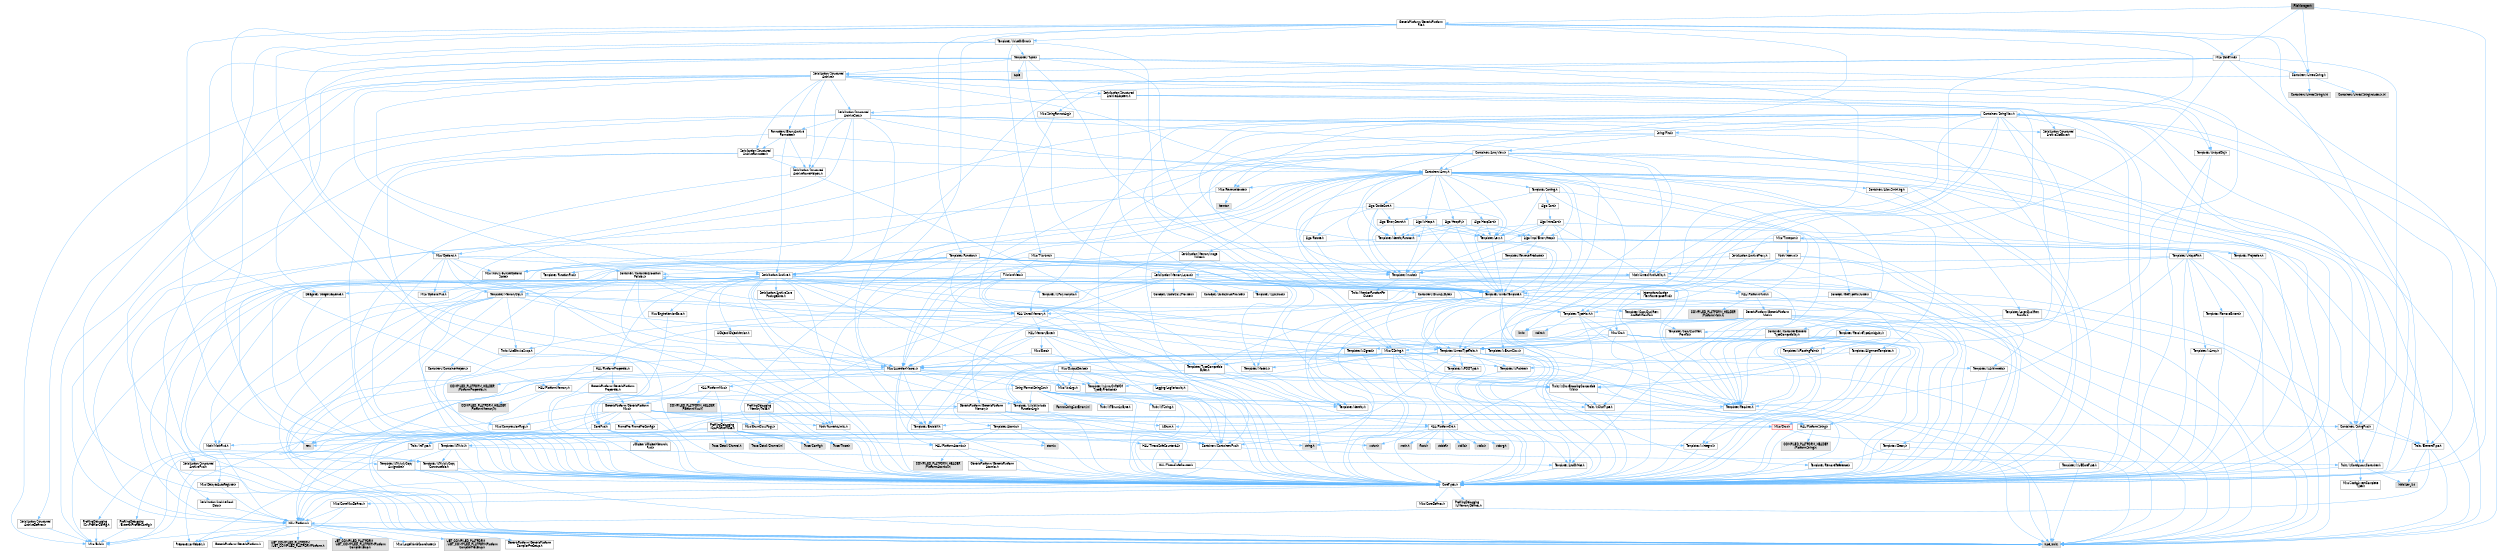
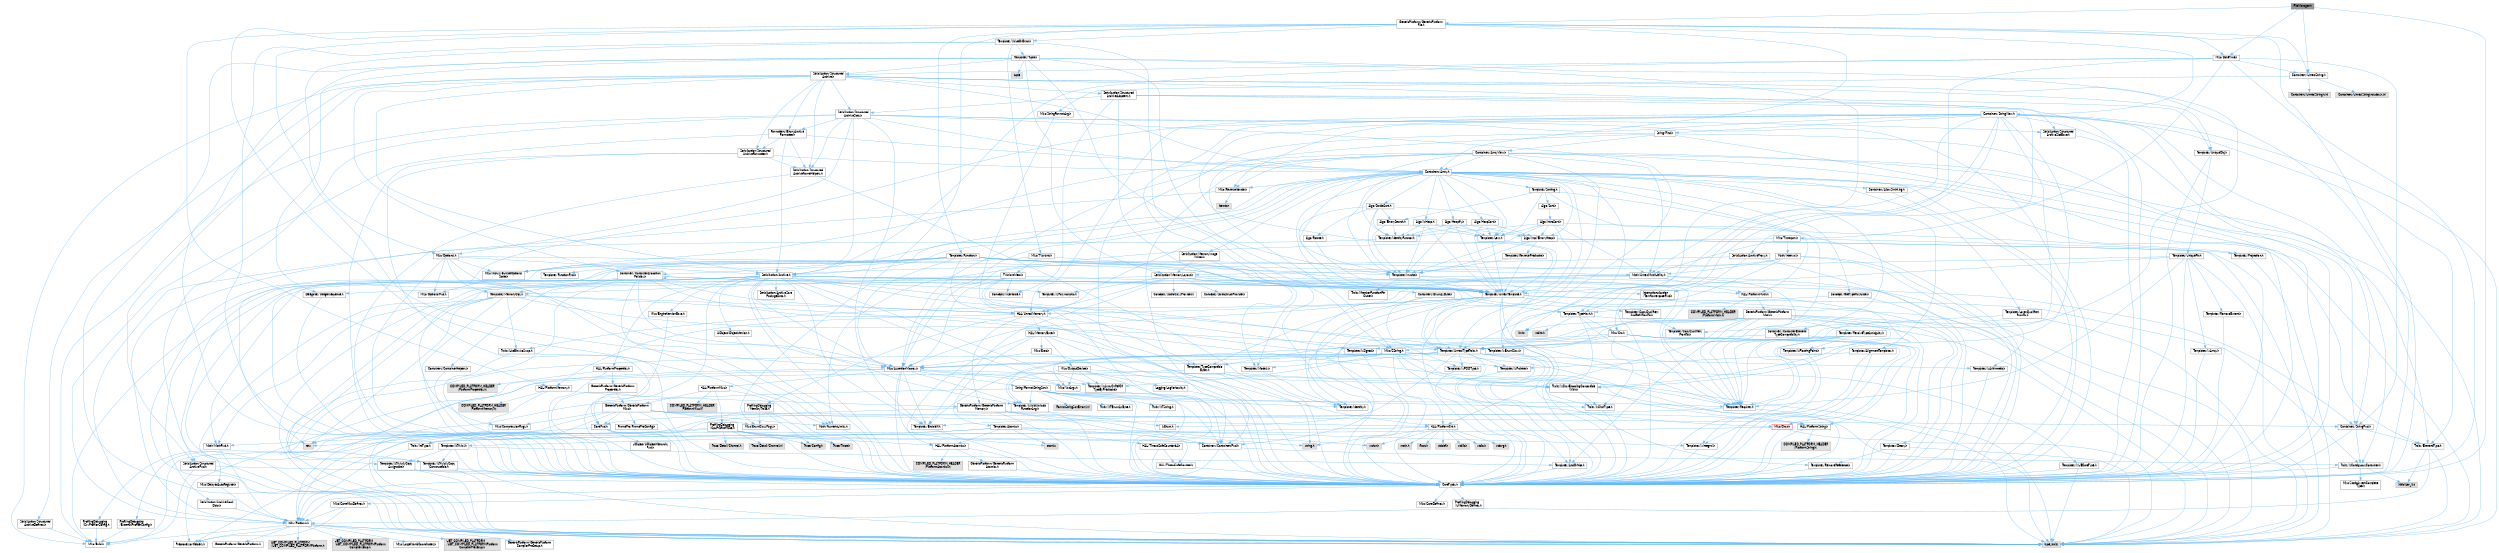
none -> (1006, 295)
(1270, 295) -> none
(853, 377) -> none
